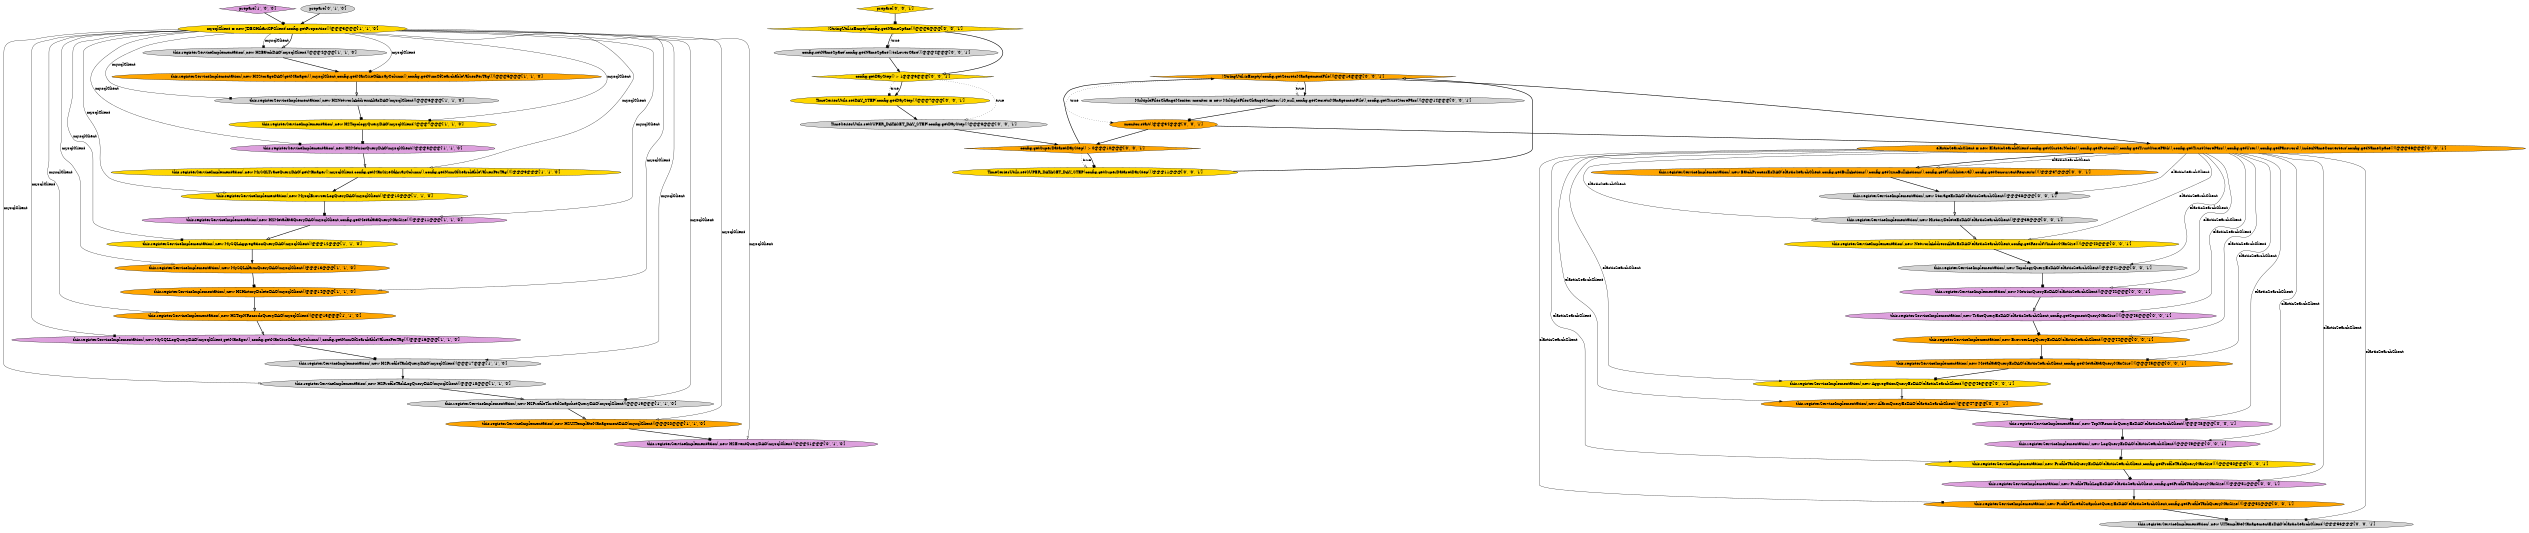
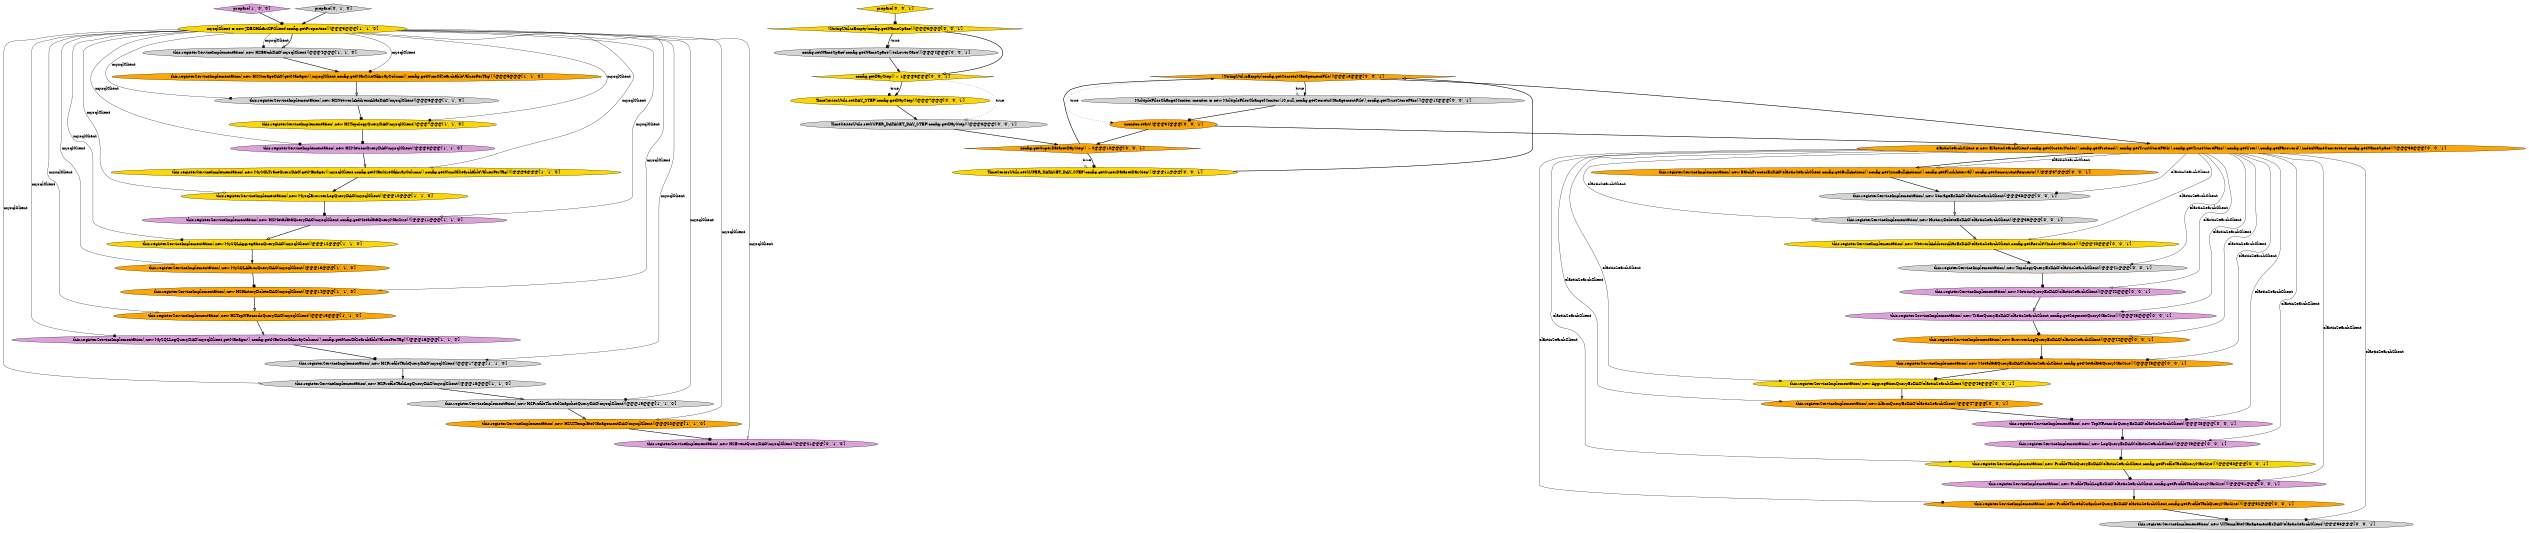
(328, 9) -> (333, 9)
